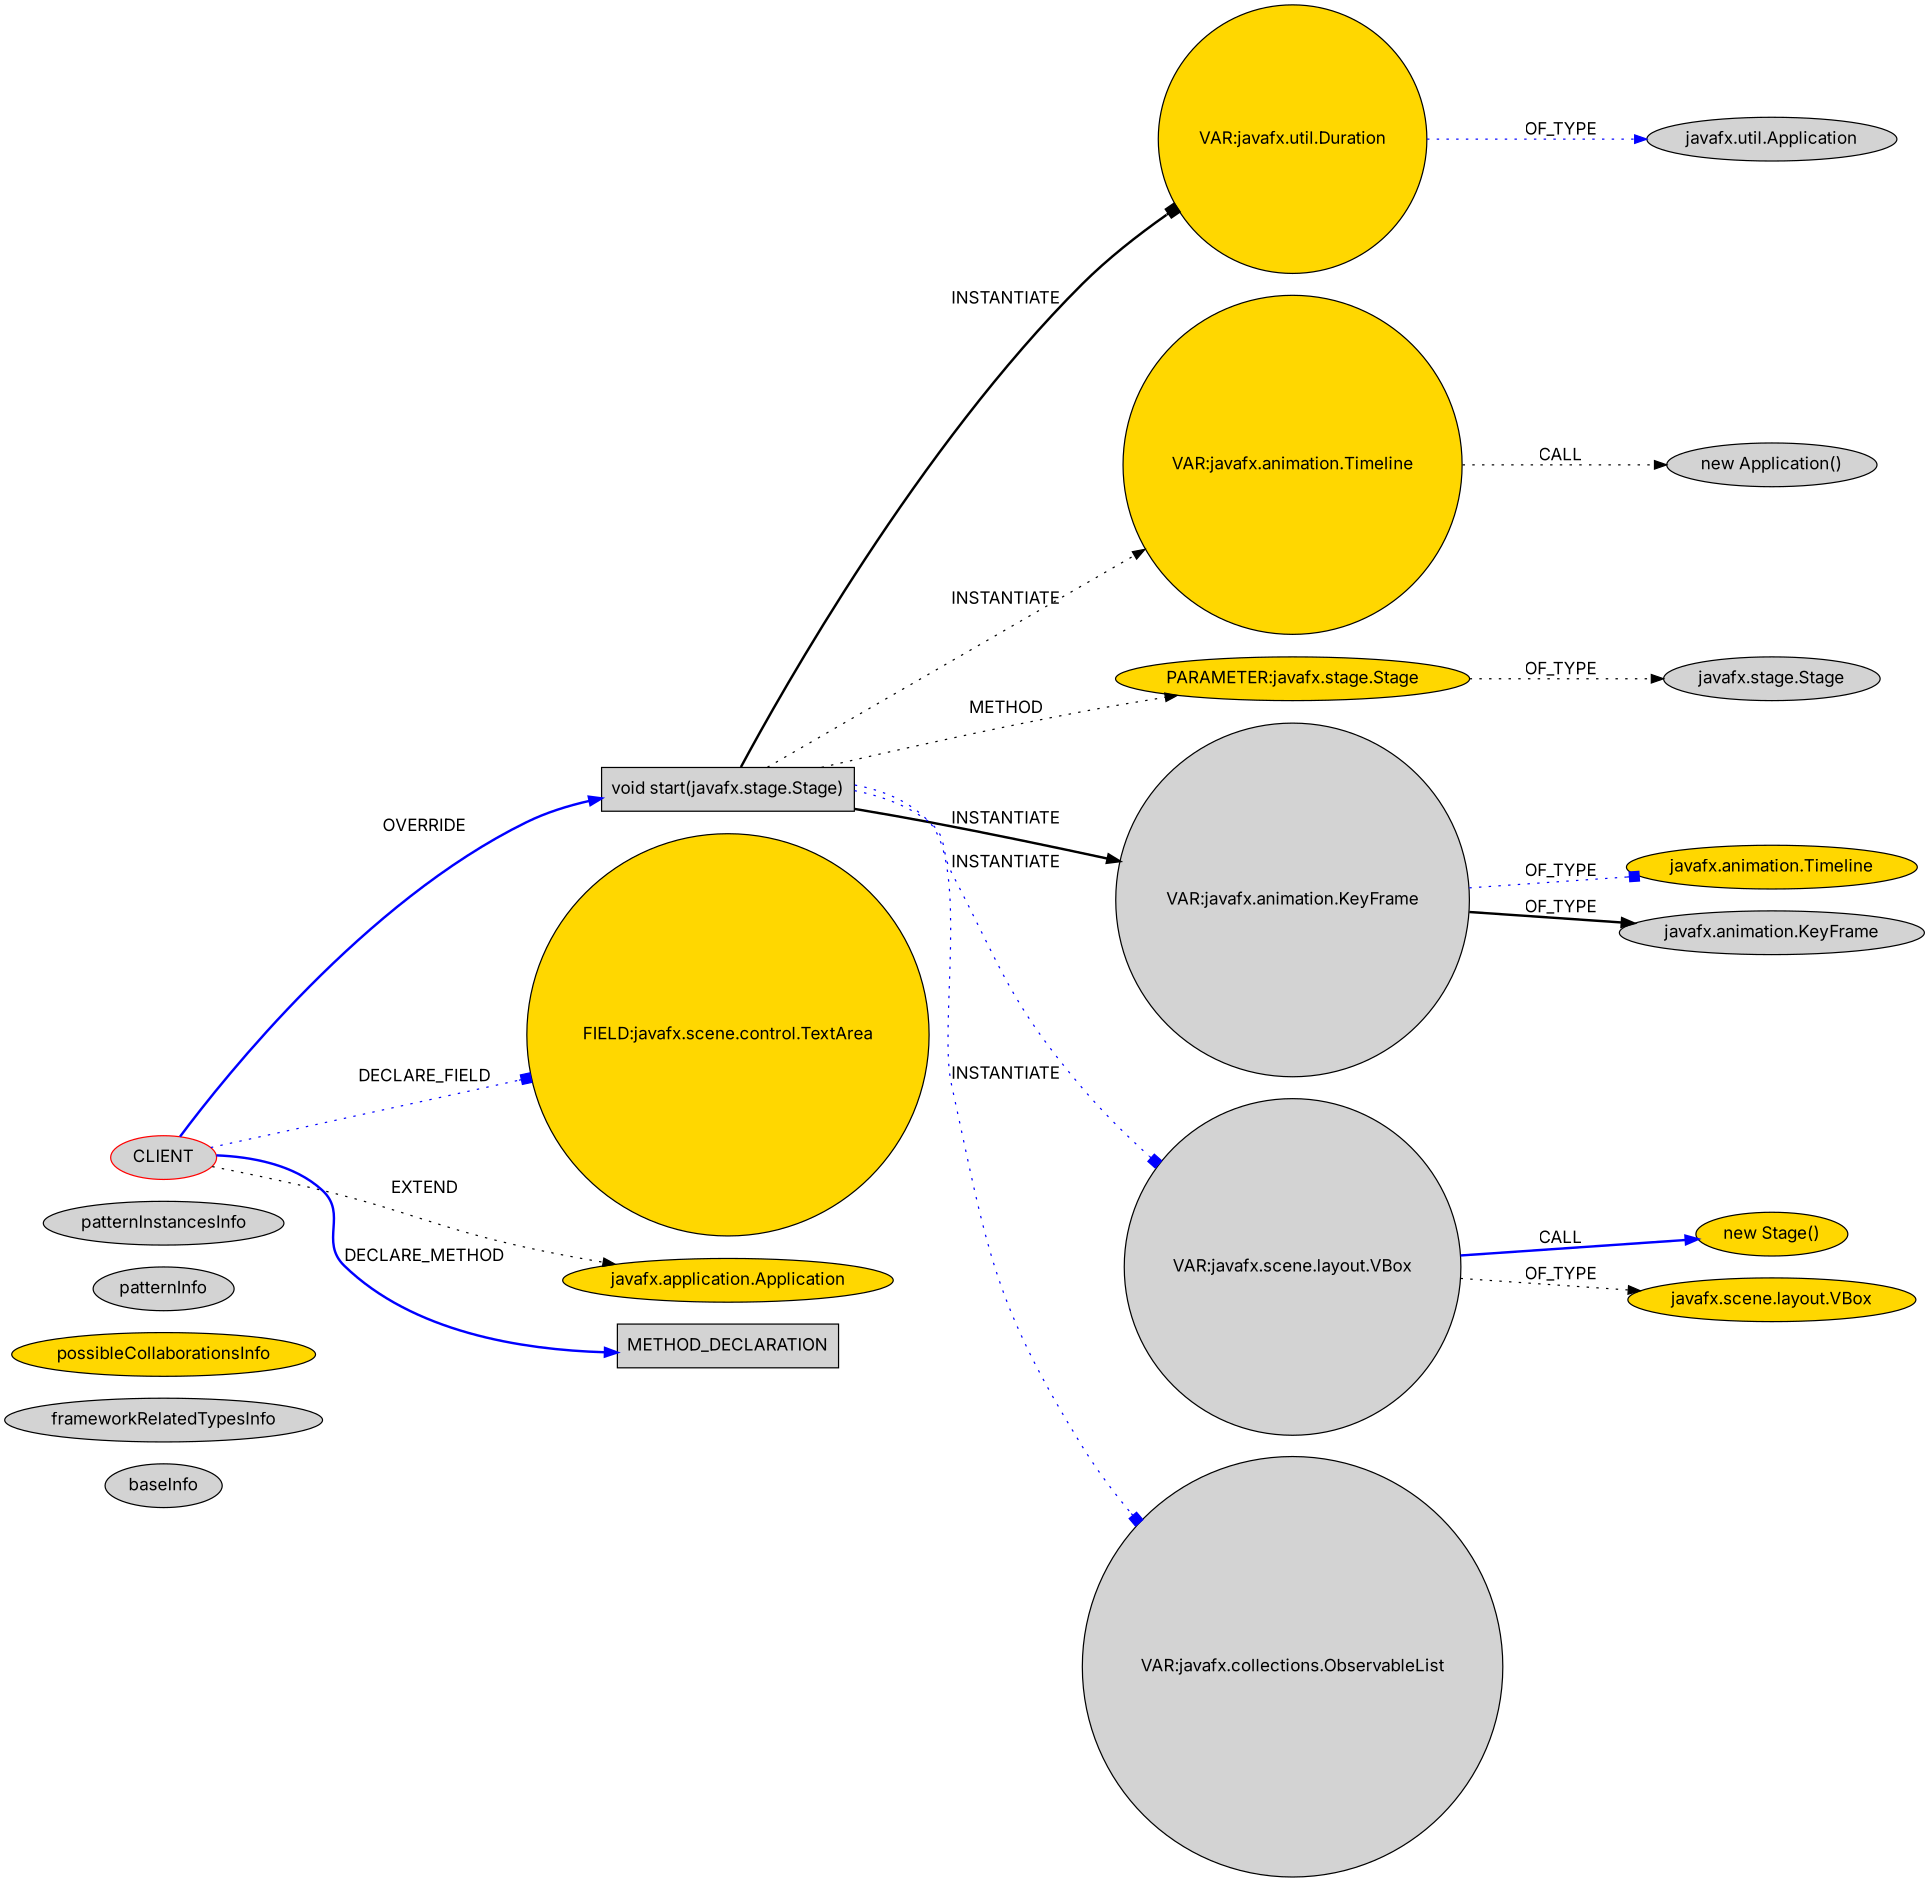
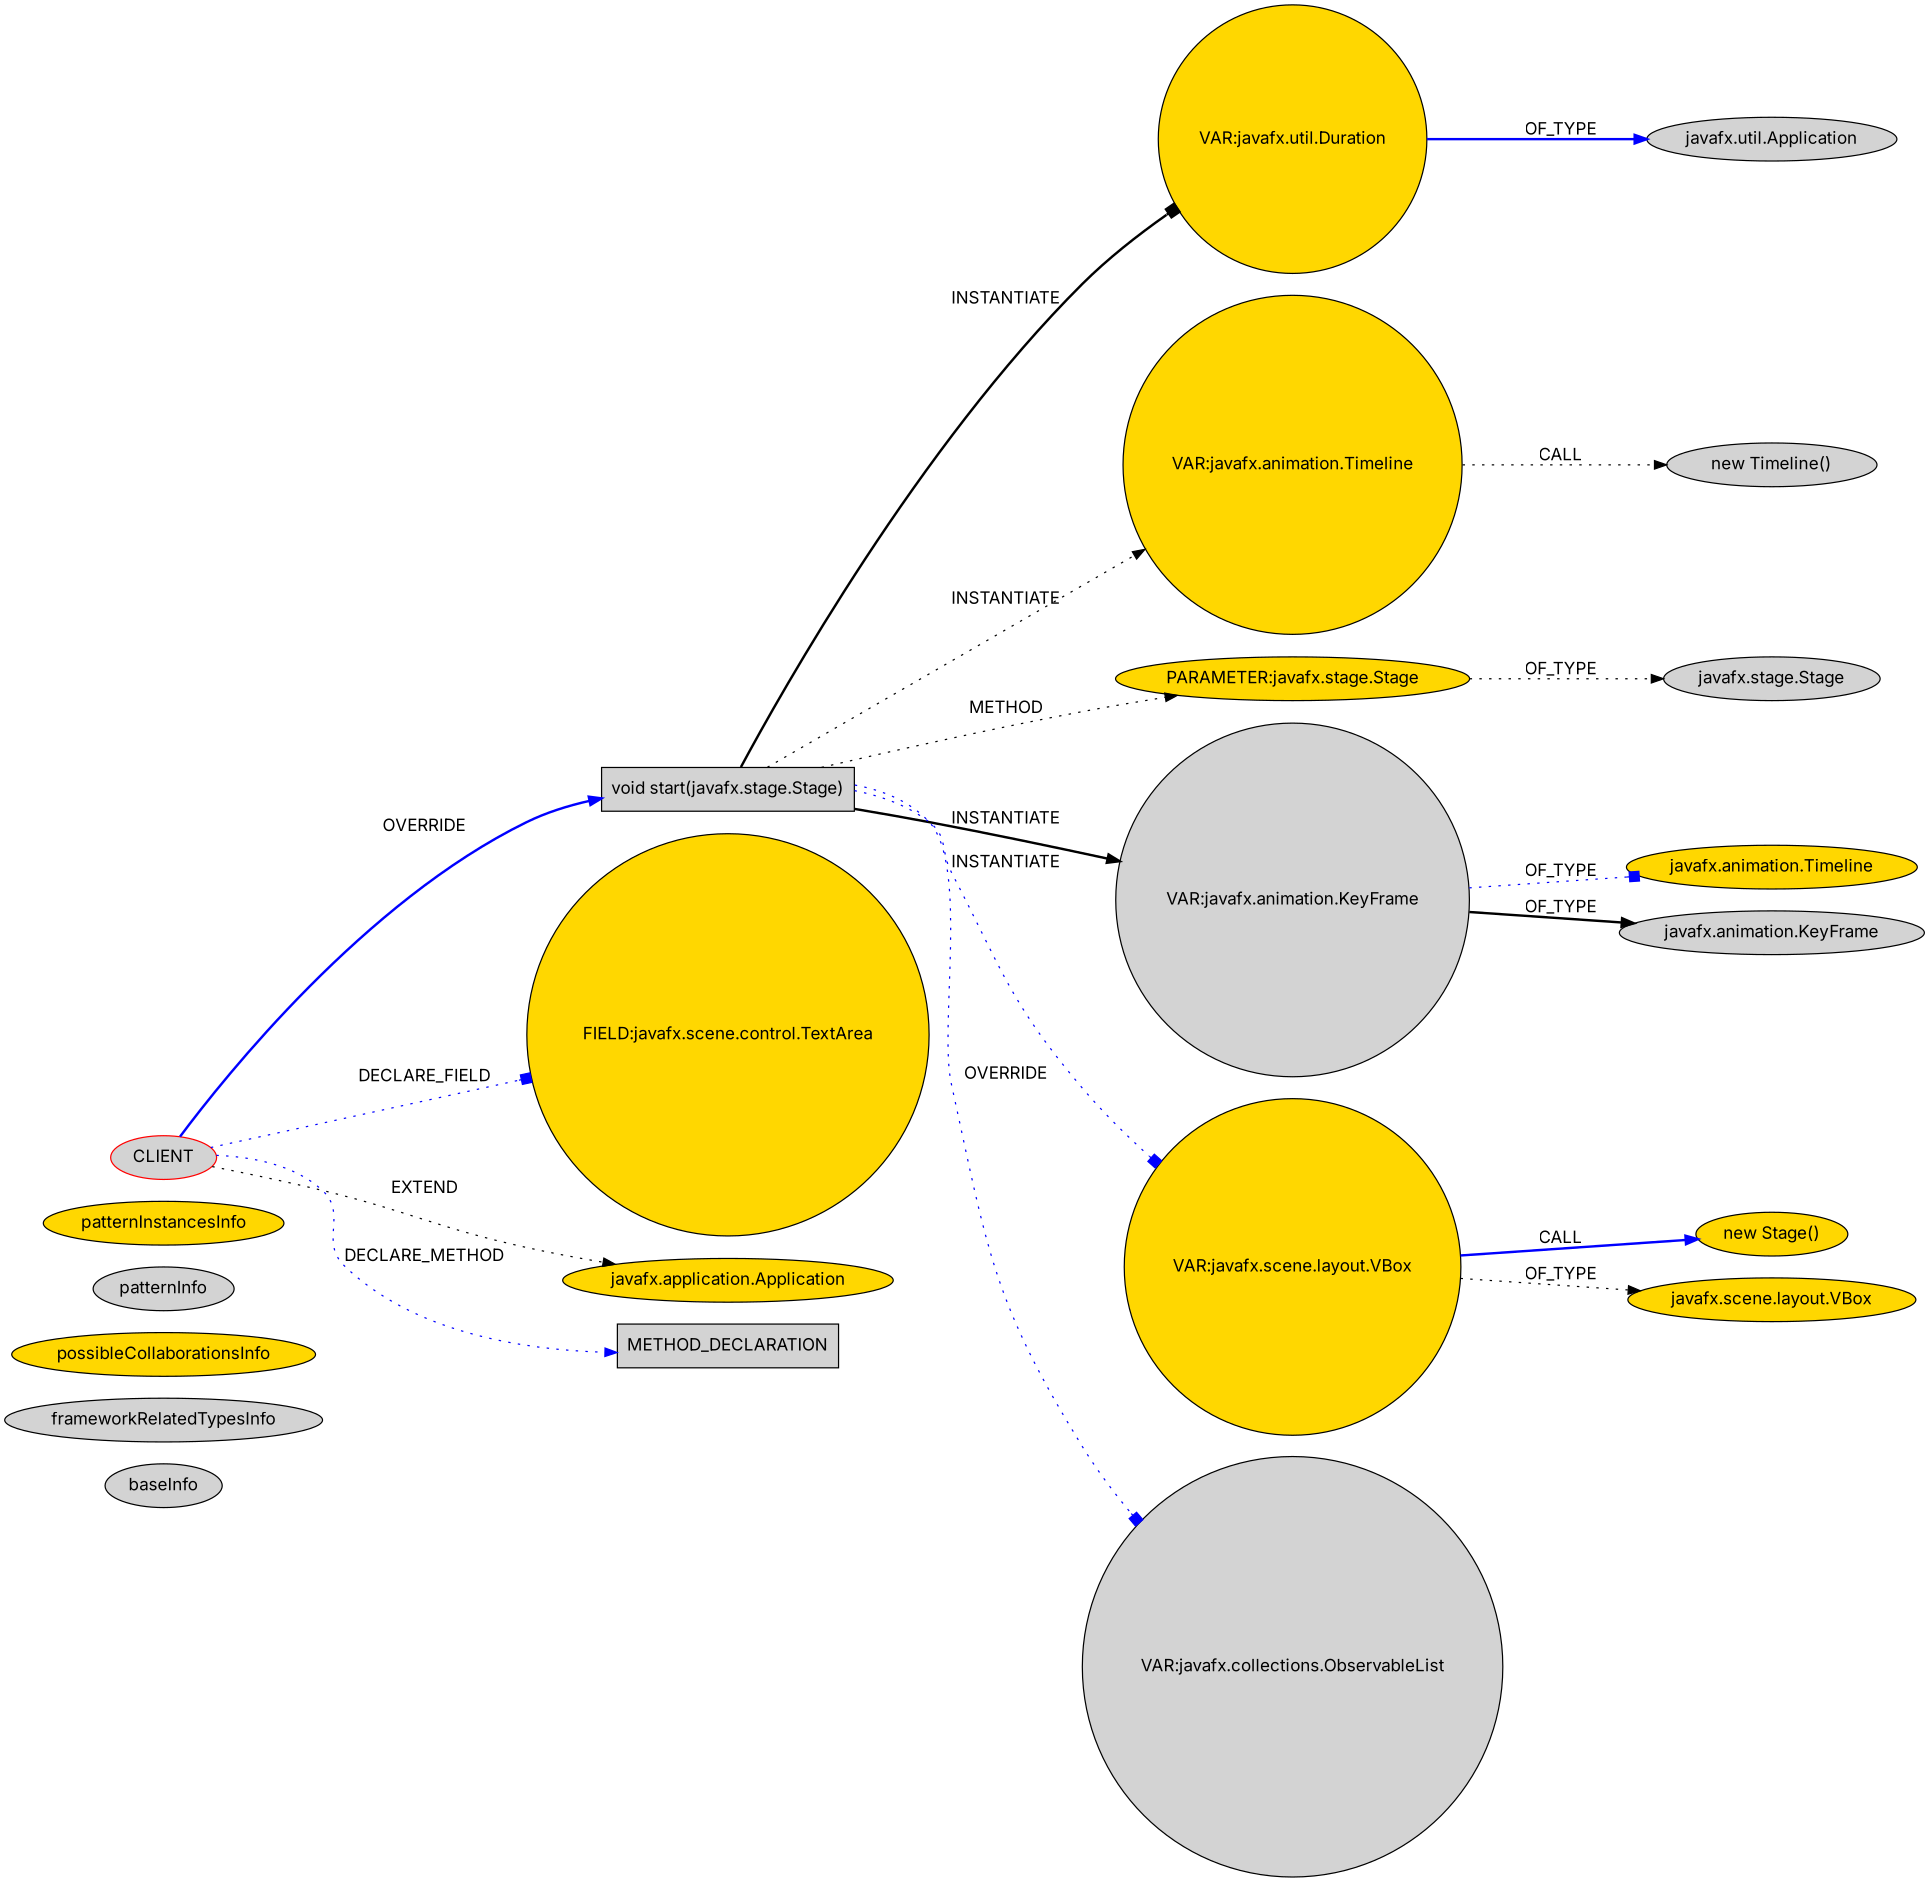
(1531, 139) -> (1531, 139)
(1772, 465) -> (1772, 465)
(1006, 1074) -> (1006, 1074)
(164, 1223) -> (164, 1223)
(1293, 1267) -> (1293, 1267)
(378, 1292) -> (378, 1292)
